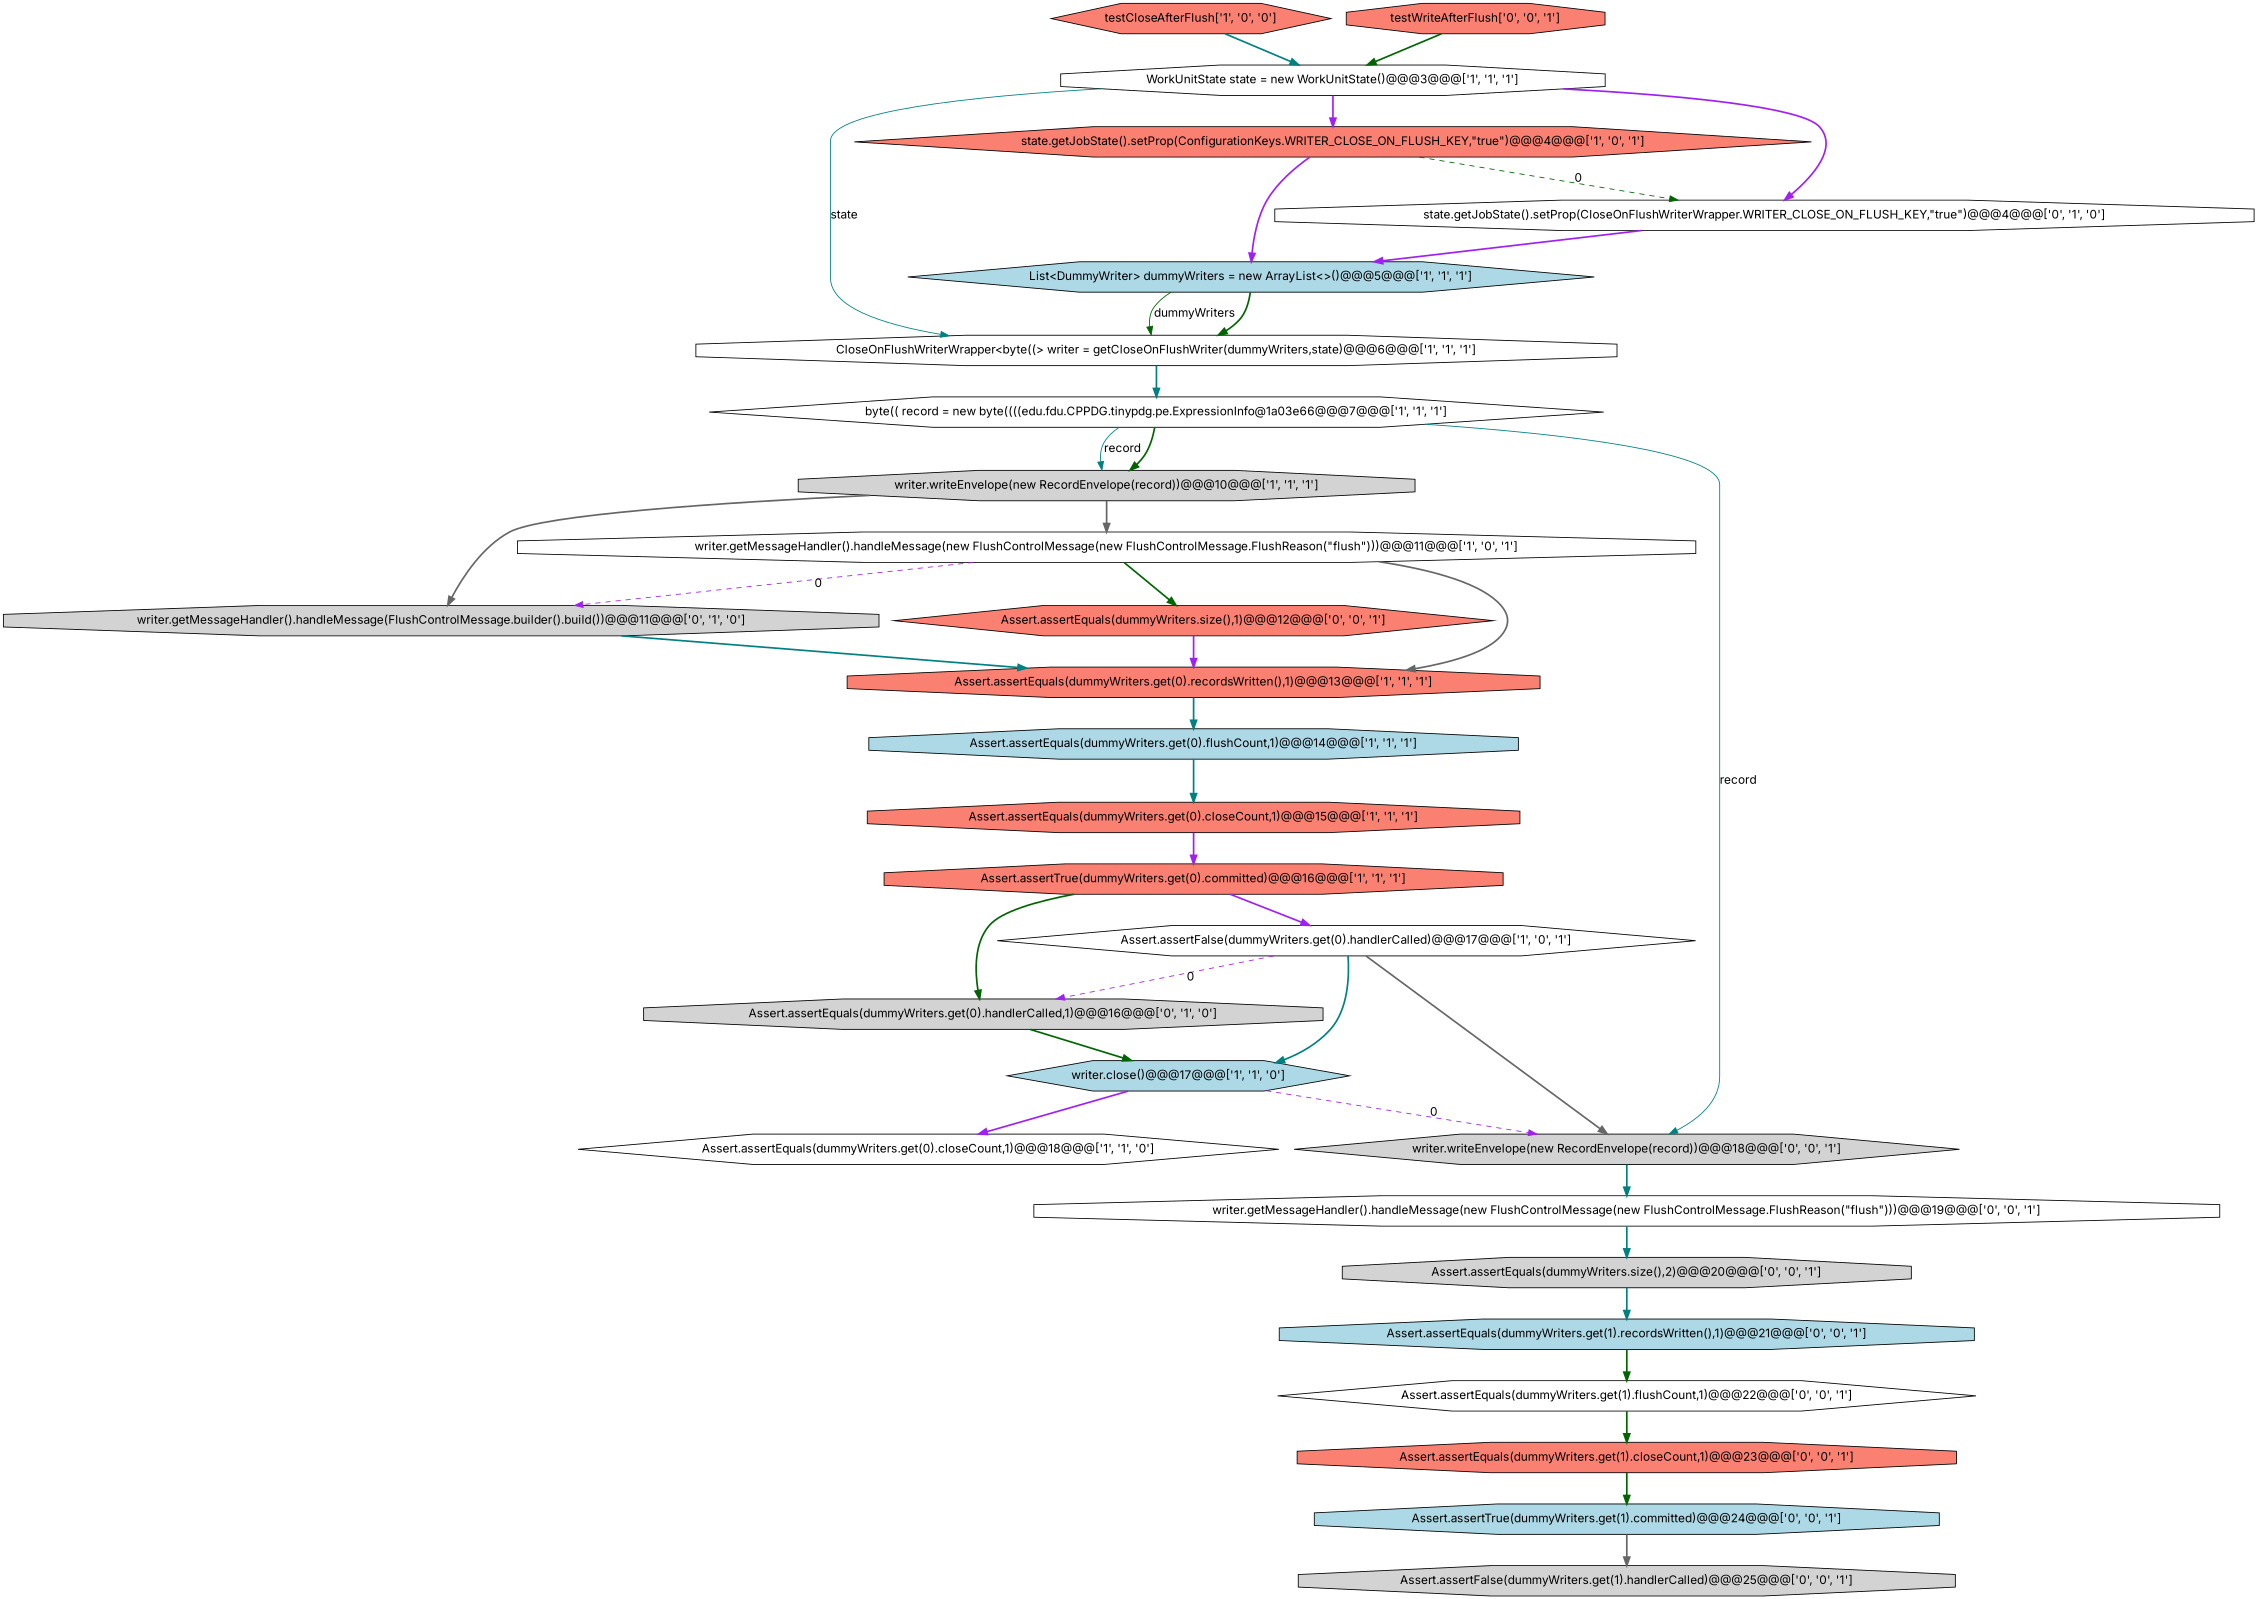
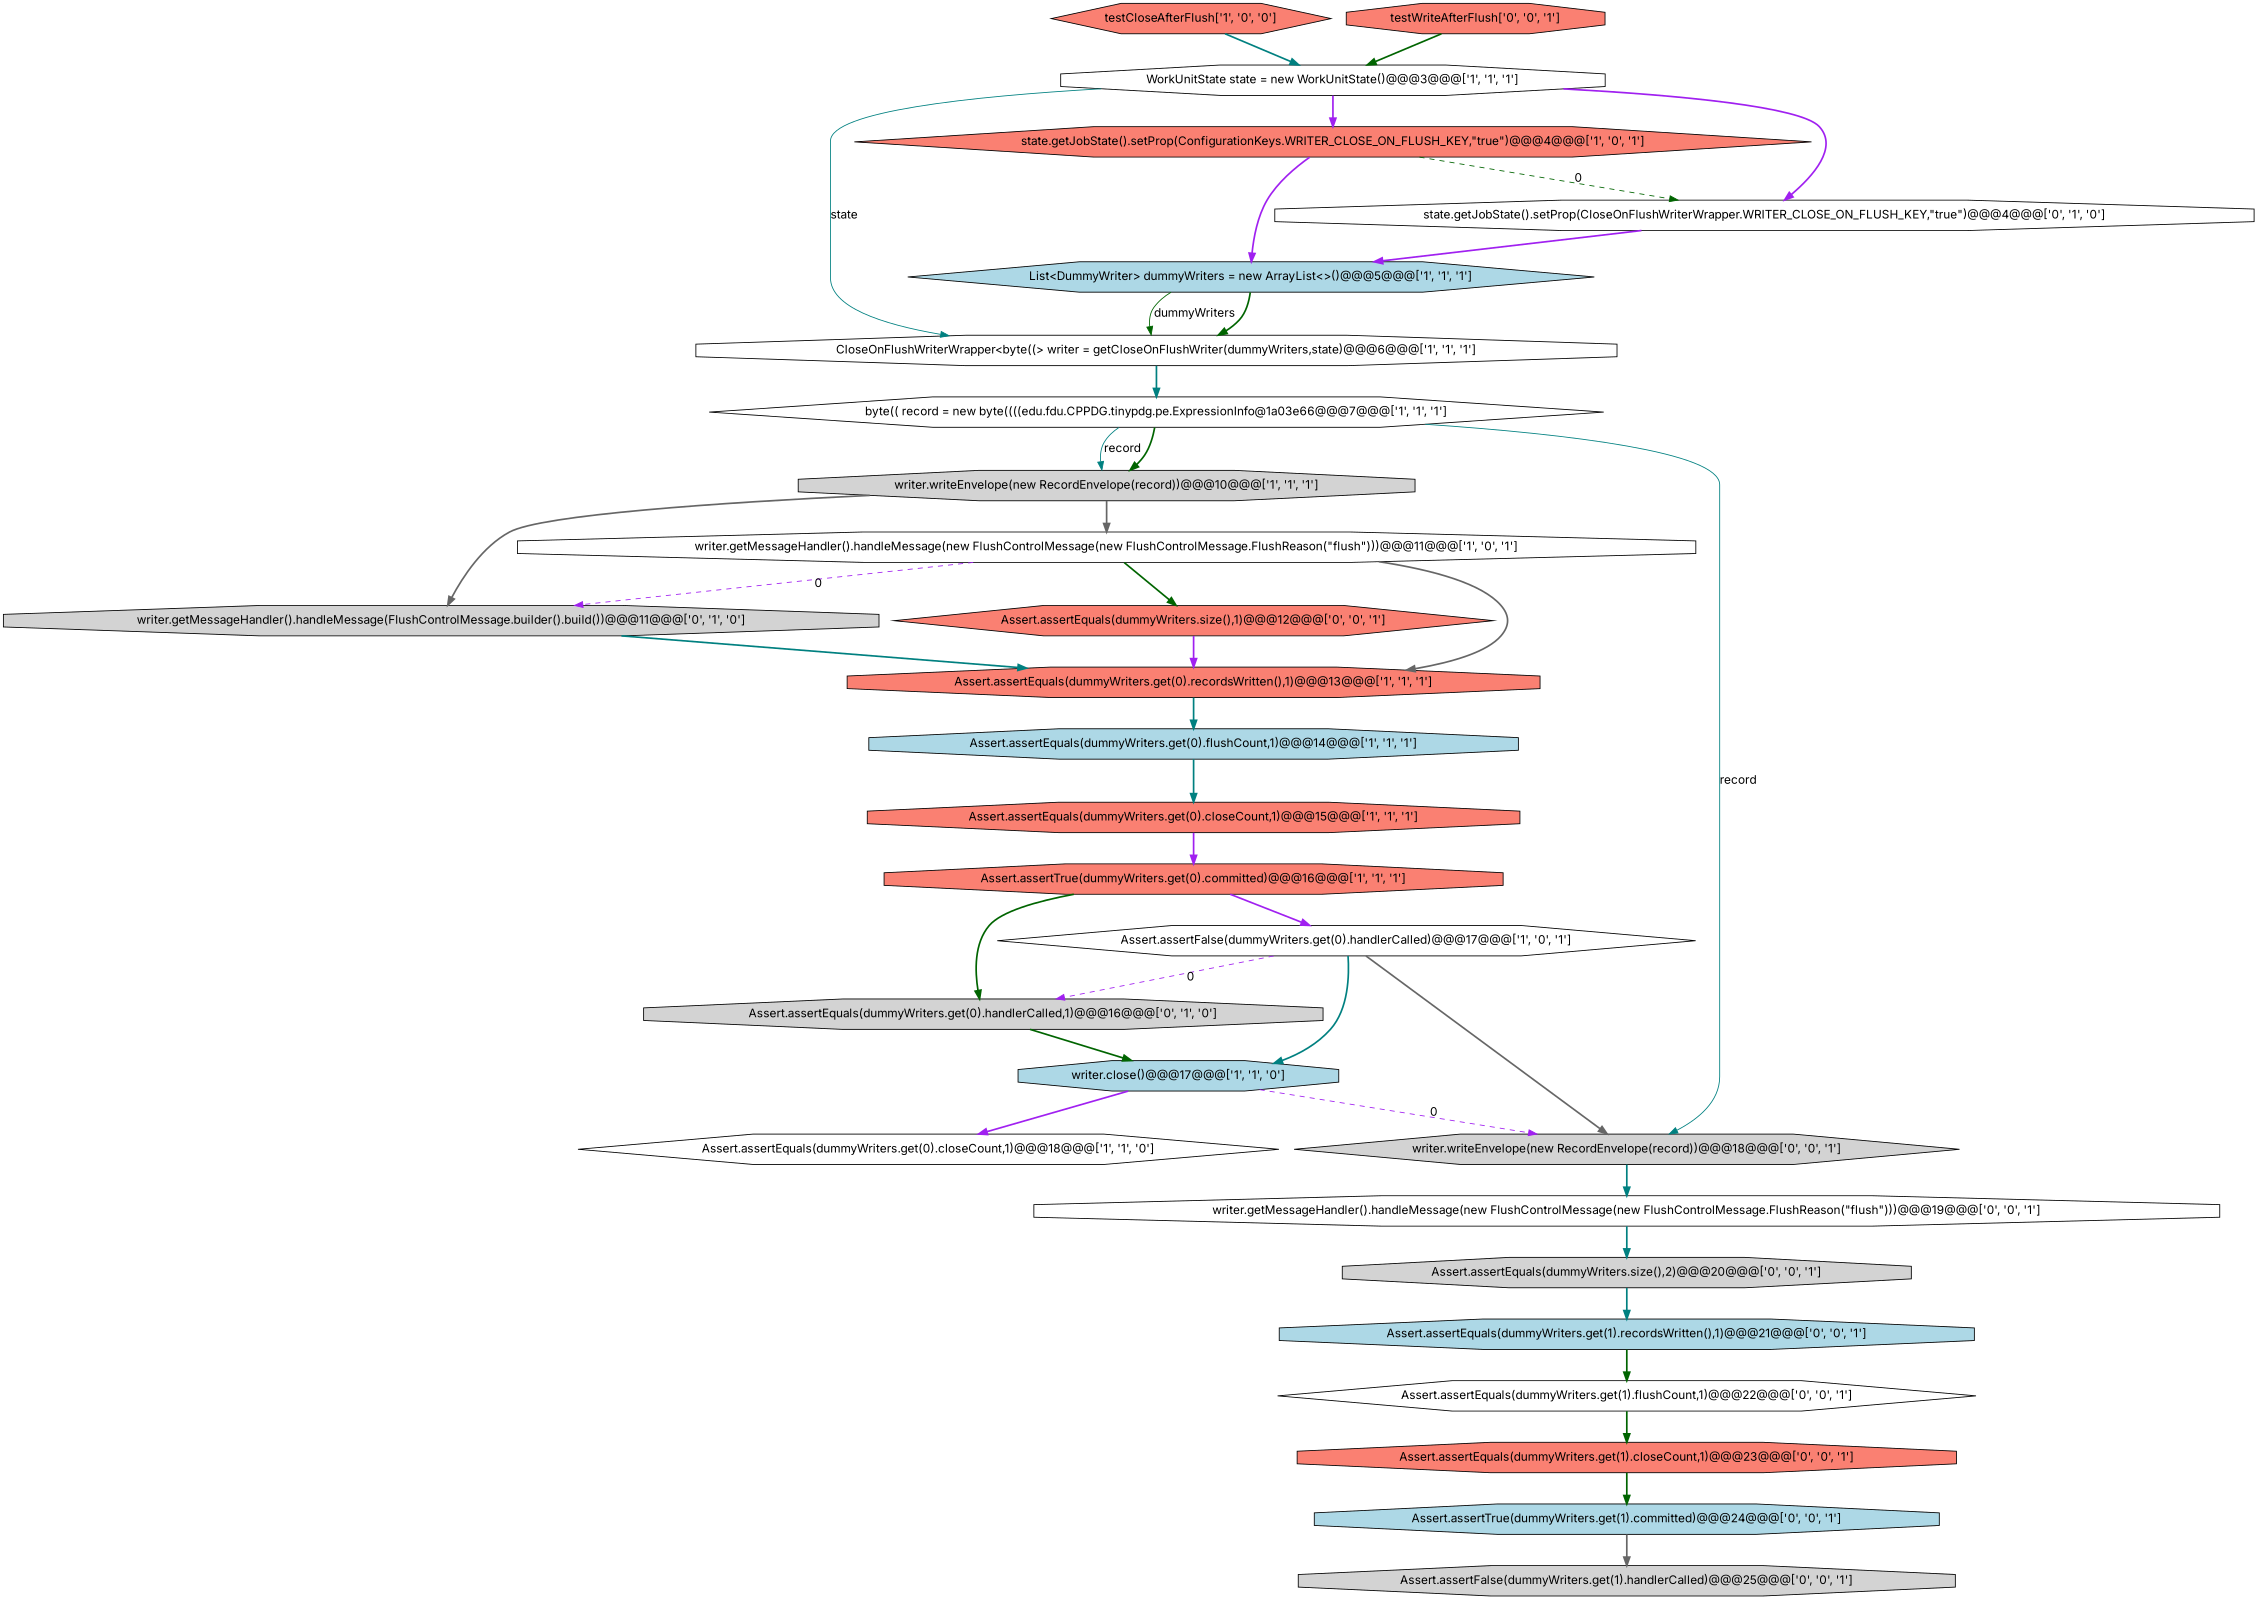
(1178, 1076) -> (1178, 1076)
